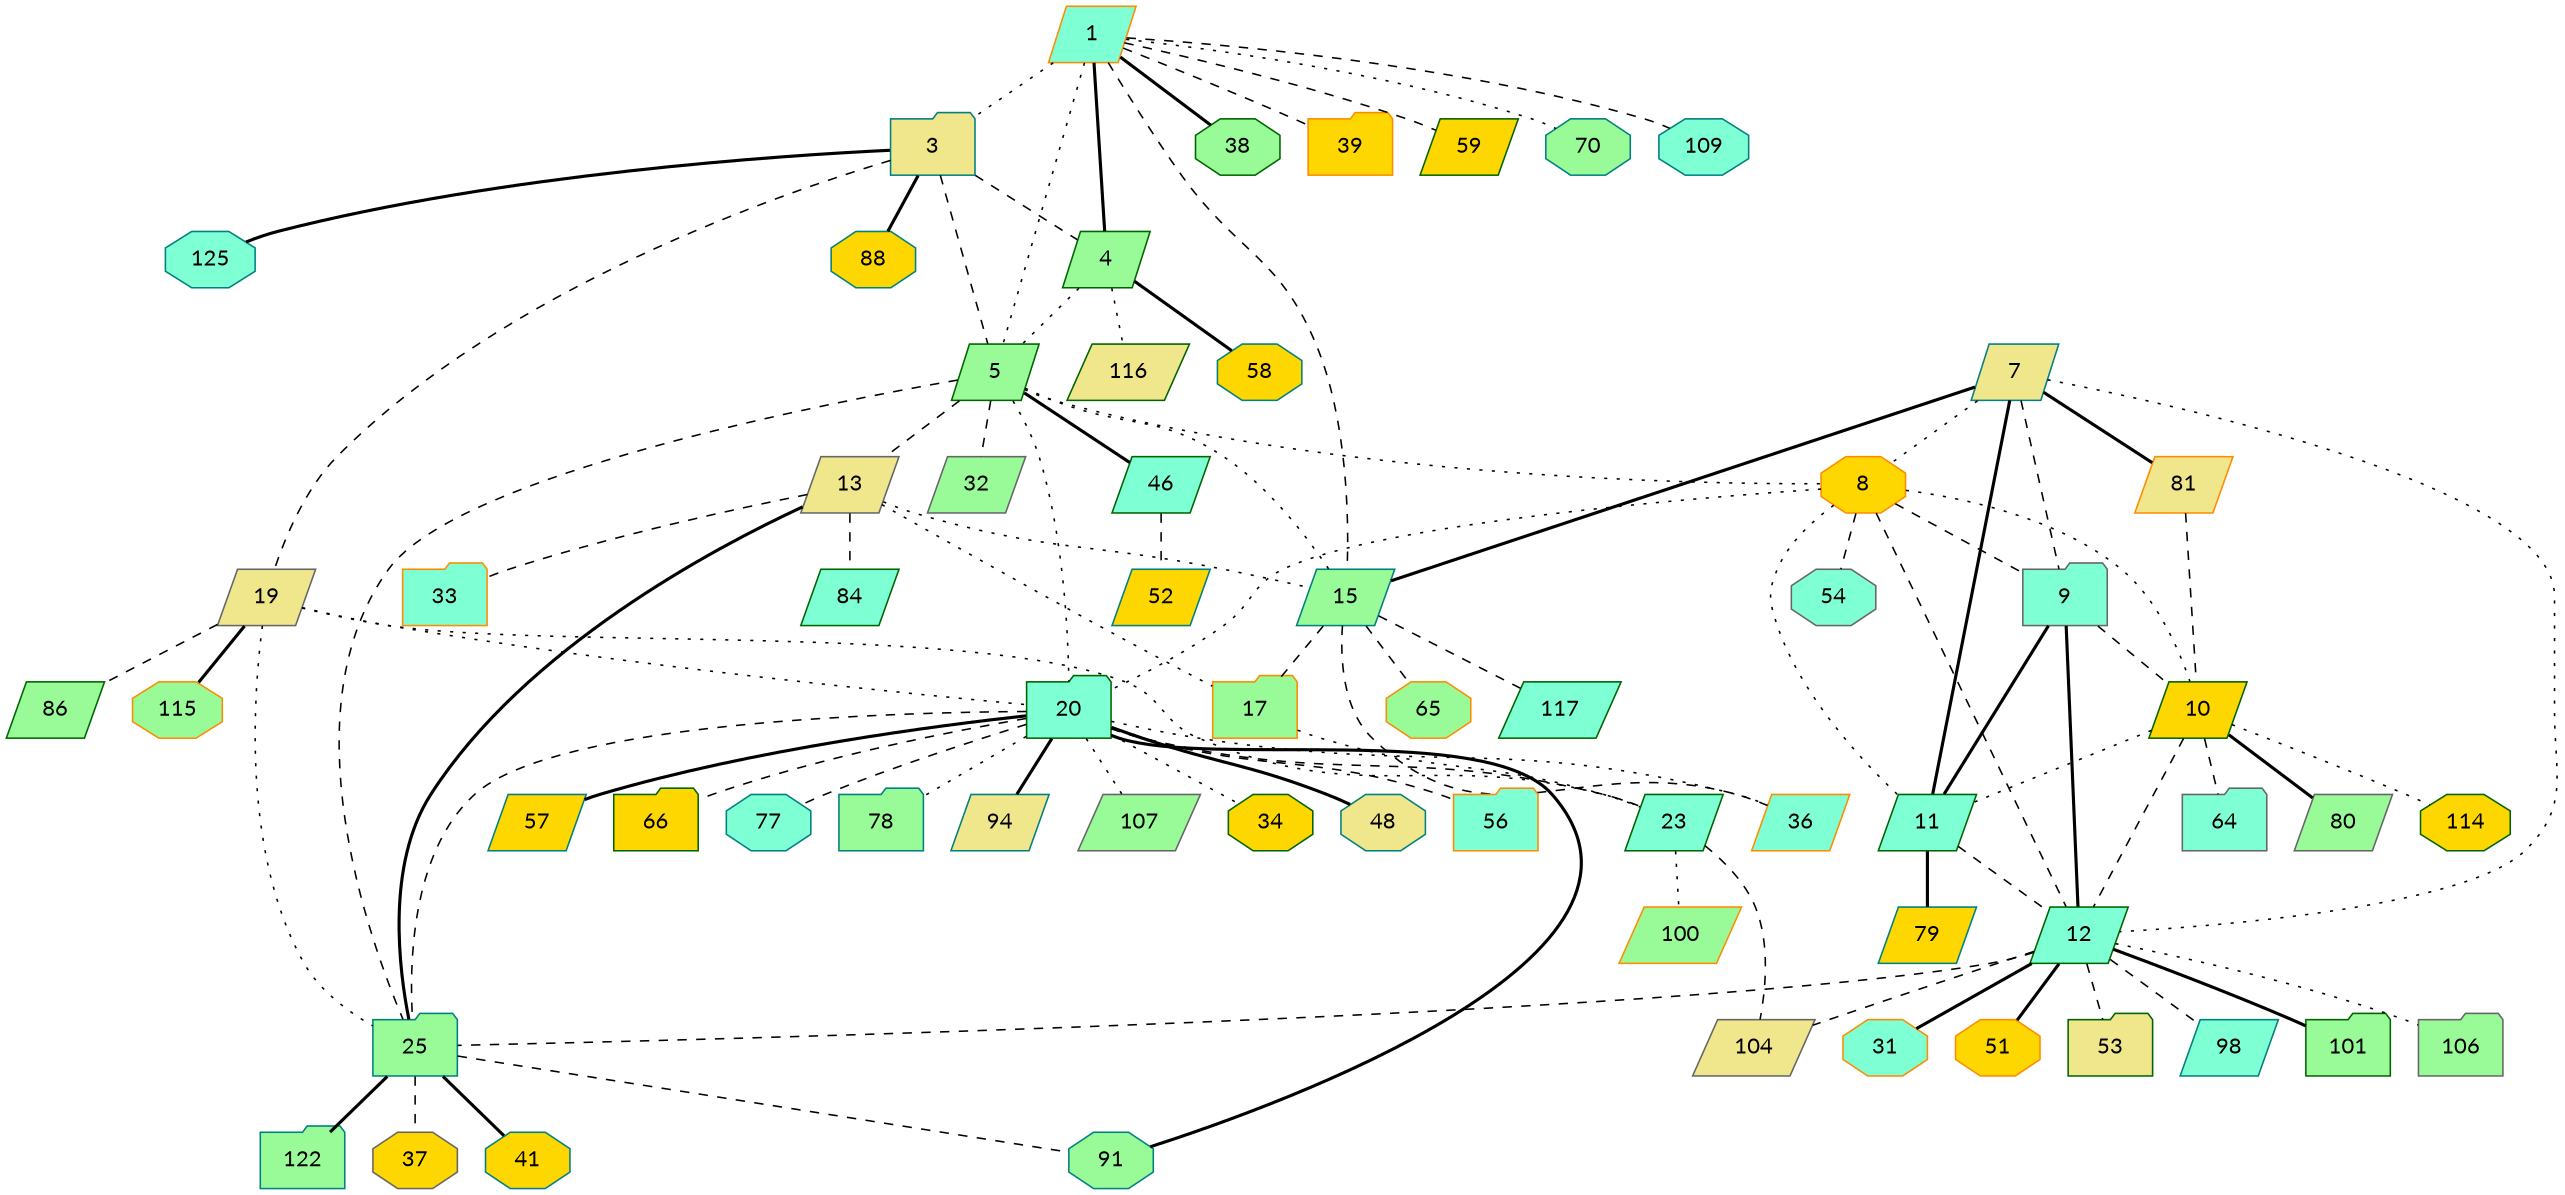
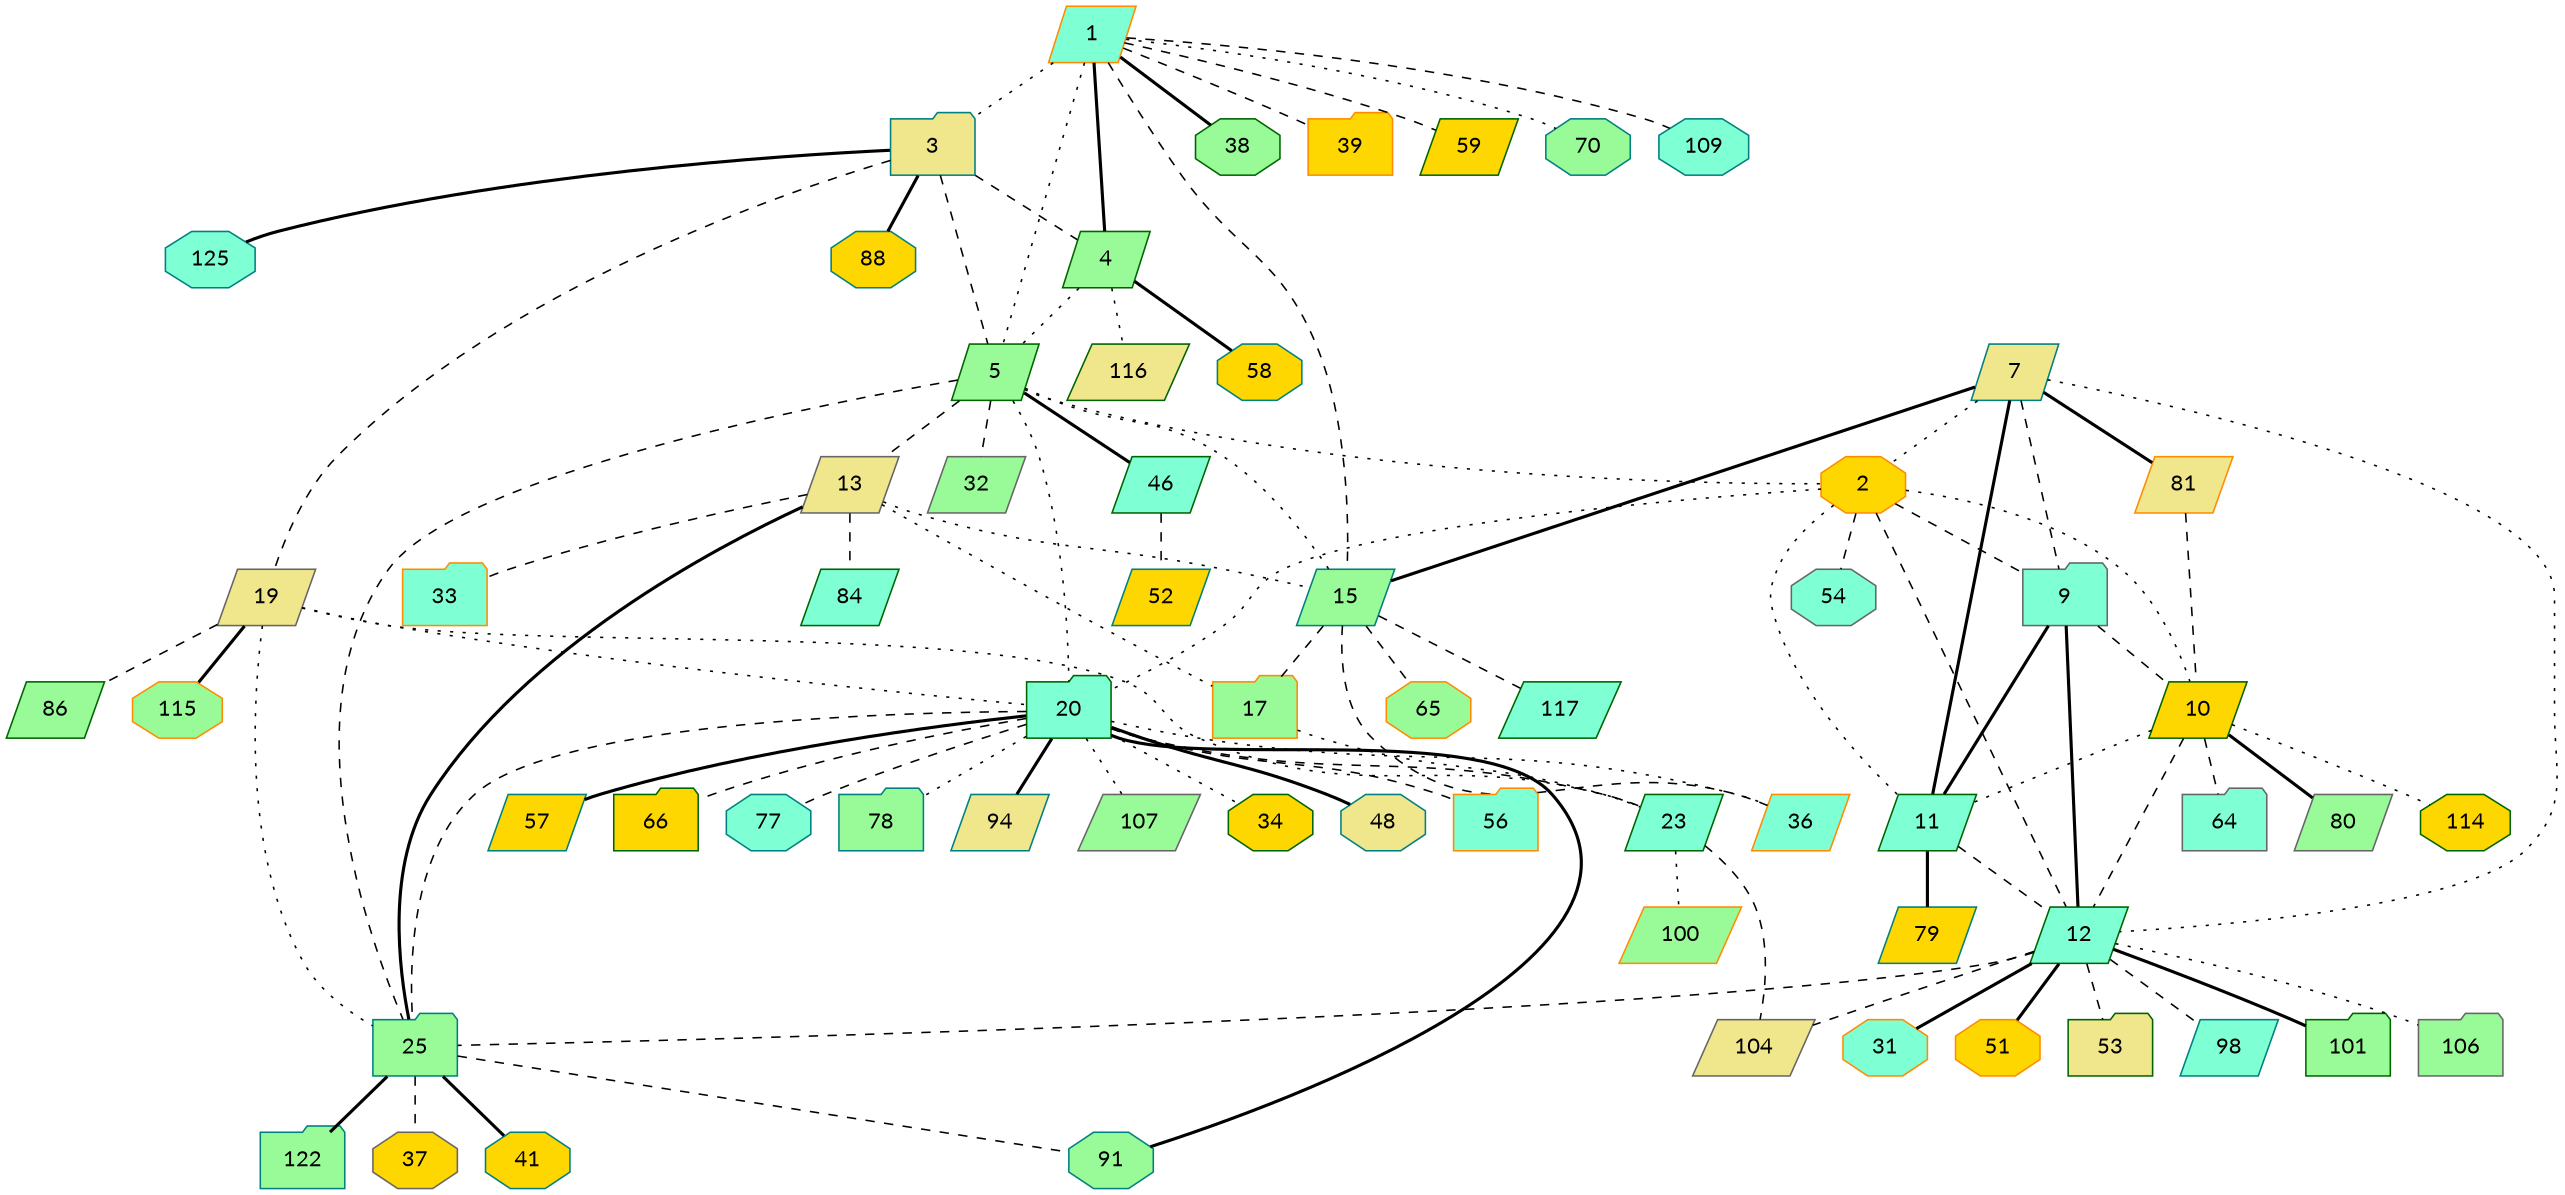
(1863, 485) -> (1863, 485)
